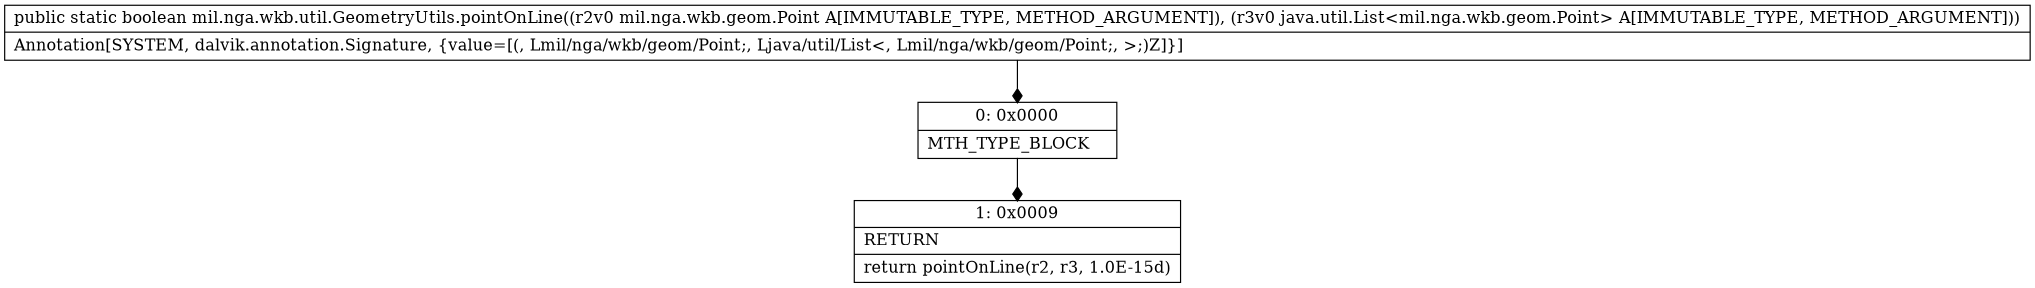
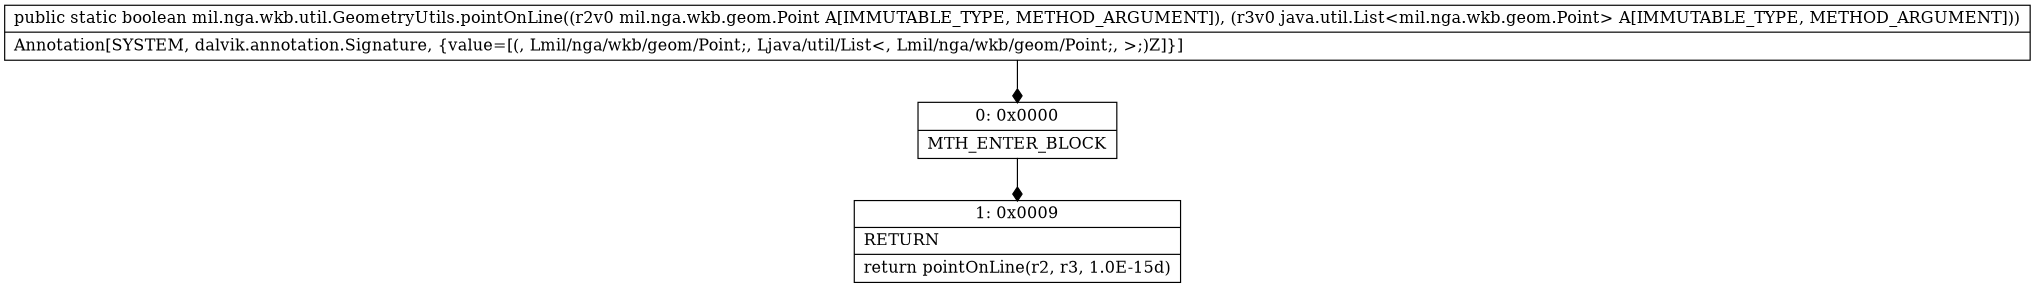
(1009, 144) -> (1017, 144)
